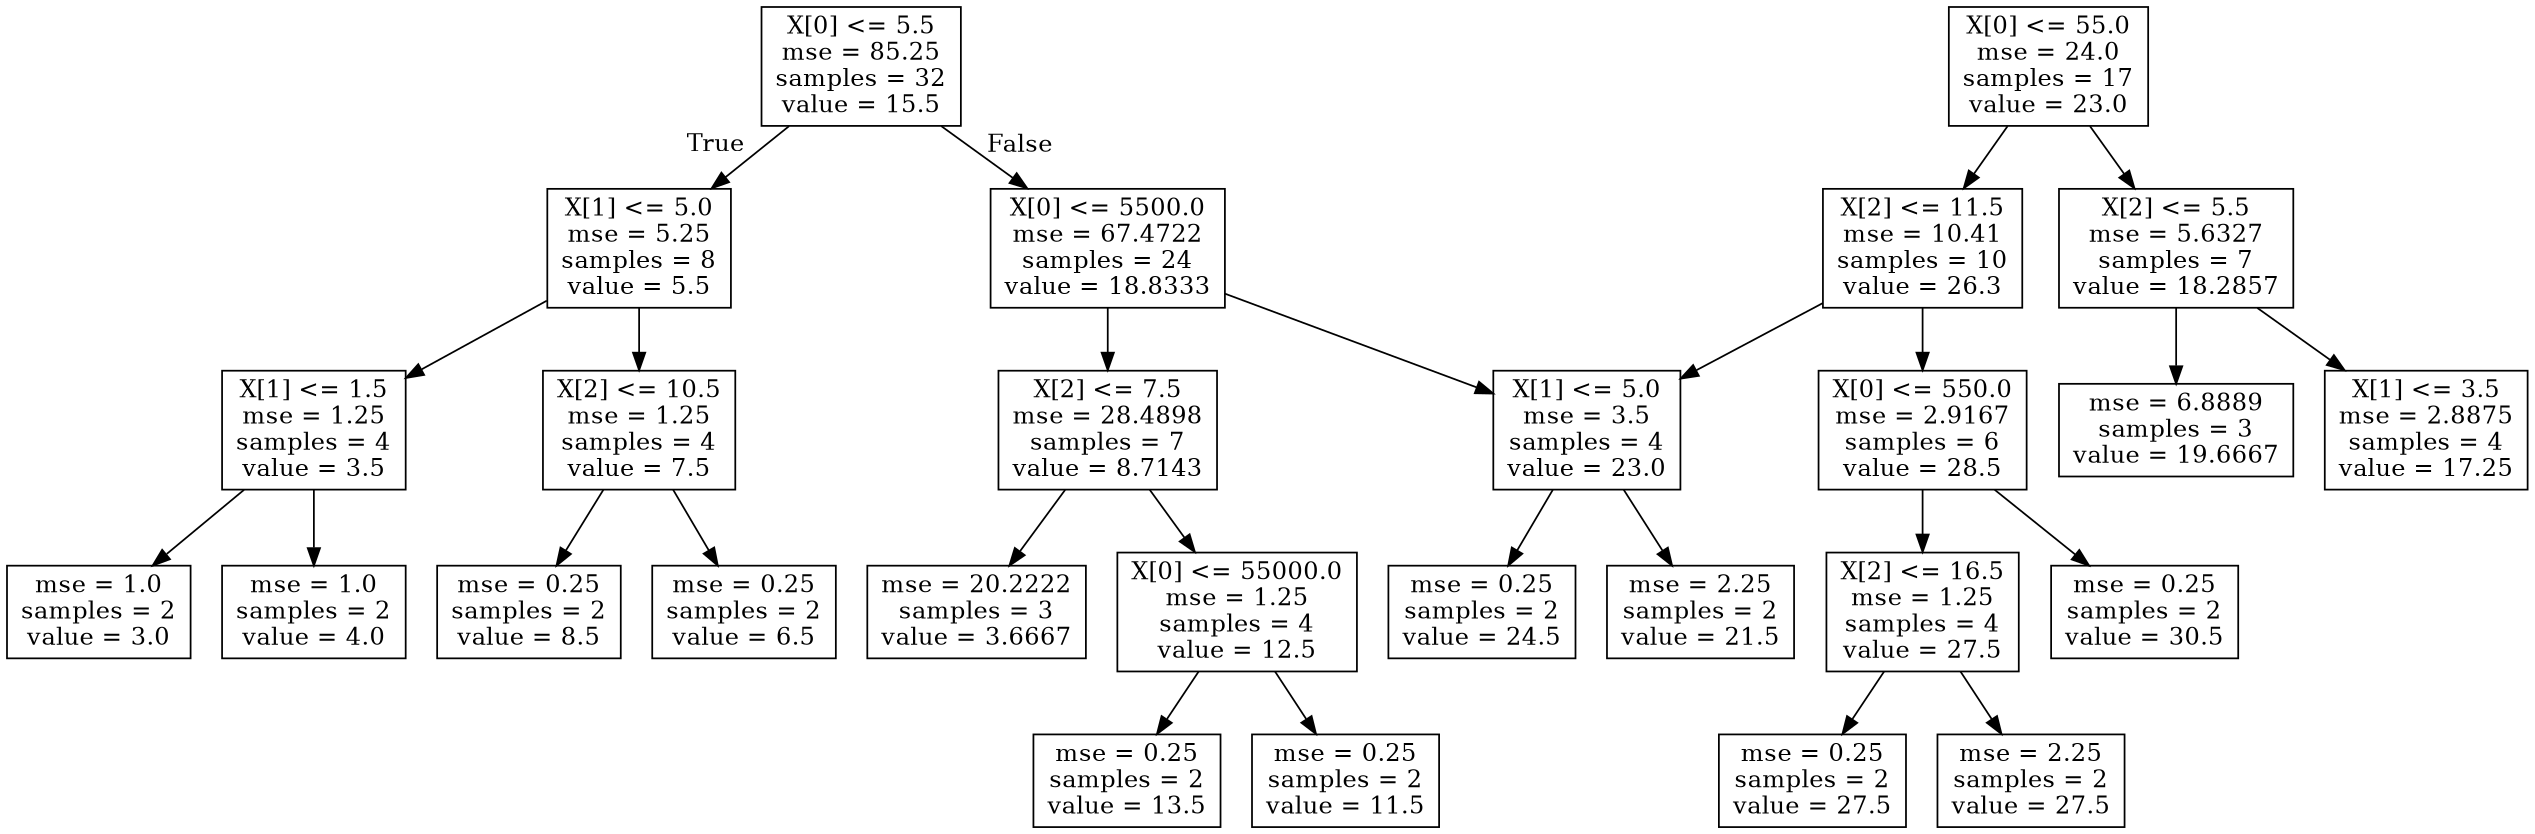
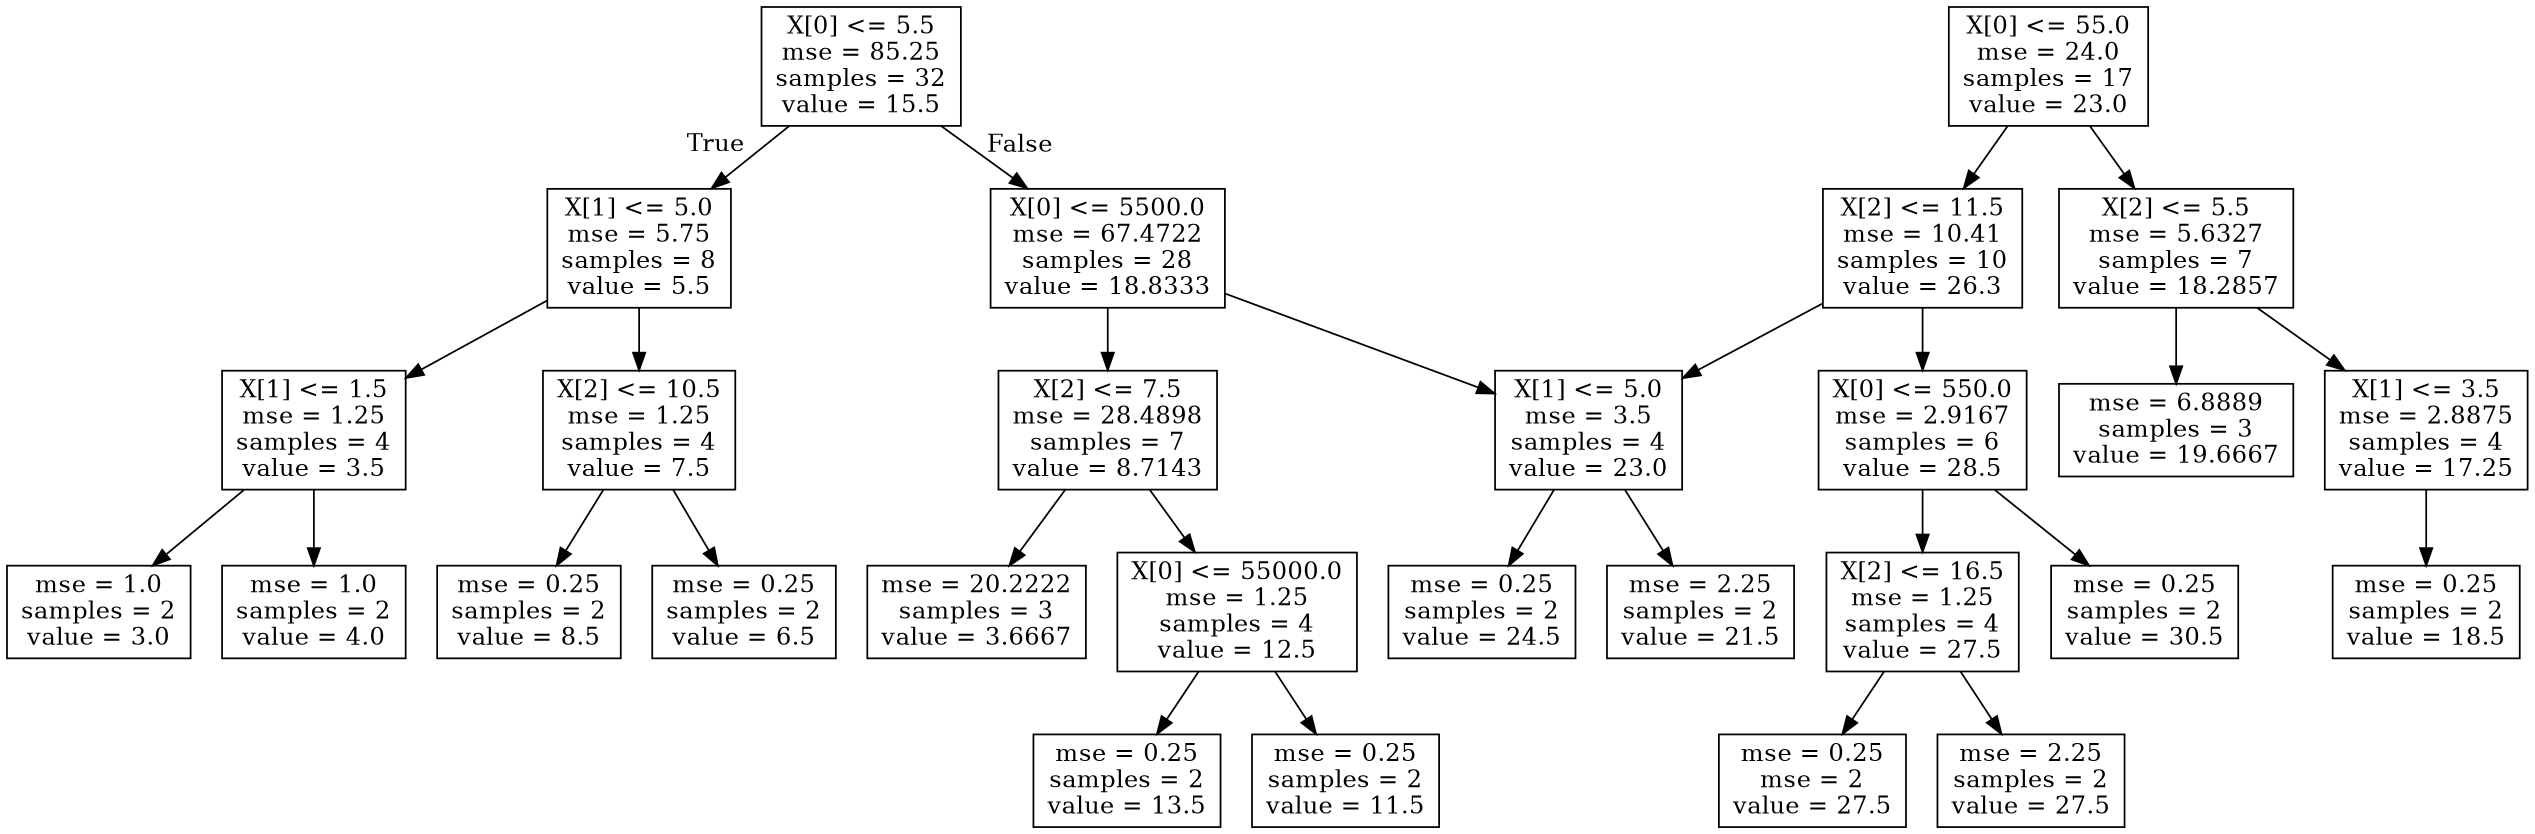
(639, 248) -> (639, 248)
(1108, 248) -> (1108, 248)
none -> (2426, 612)
(1812, 781) -> (1812, 781)
